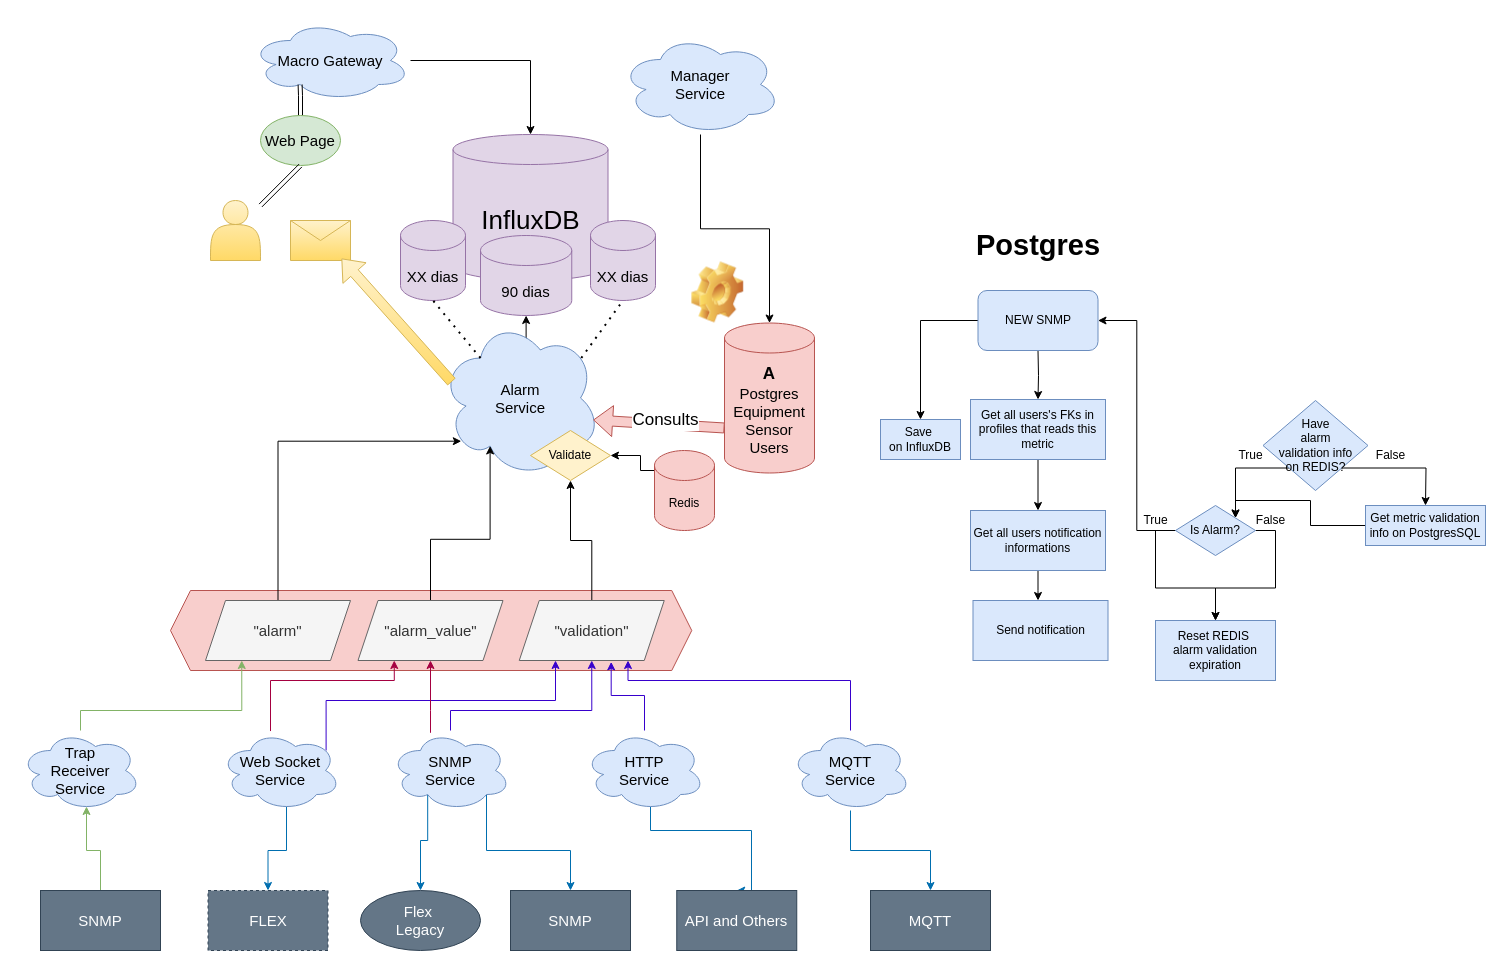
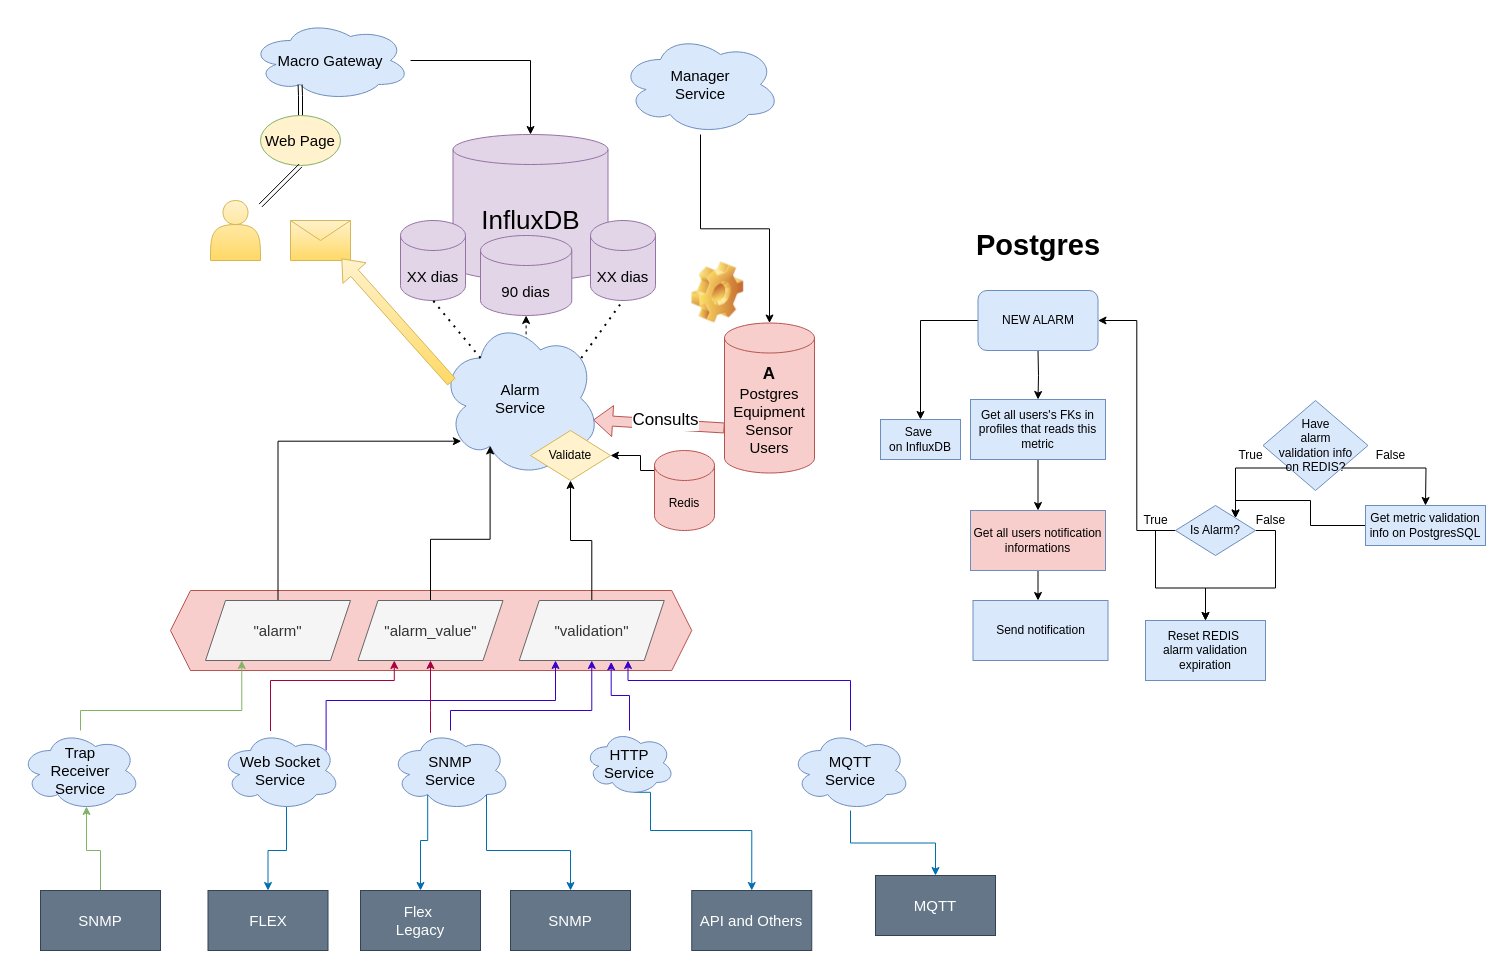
(301, 141) -> (301, 141)
(1039, 321) -> (1039, 321)
(526, 330) -> (526, 330)
(1038, 541) -> (1038, 541)
(1216, 651) -> (1206, 651)
(645, 771) -> (630, 763)
(268, 921) -> (268, 921)
(421, 921) -> (421, 921)
(737, 921) -> (752, 921)
(931, 921) -> (936, 906)
